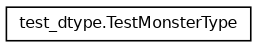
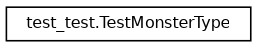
(129, 24) -> (129, 24)
